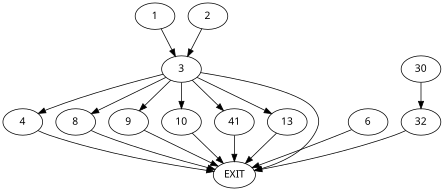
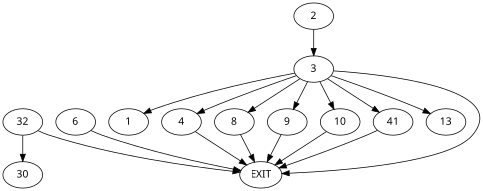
(167, 39) -> (222, 89)
(421, 92) -> (23, 145)
(264, 146) -> none
